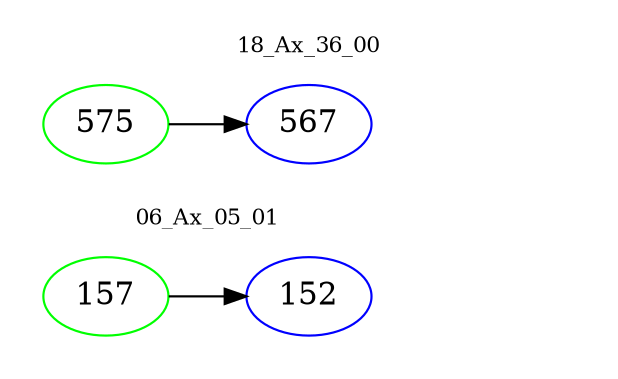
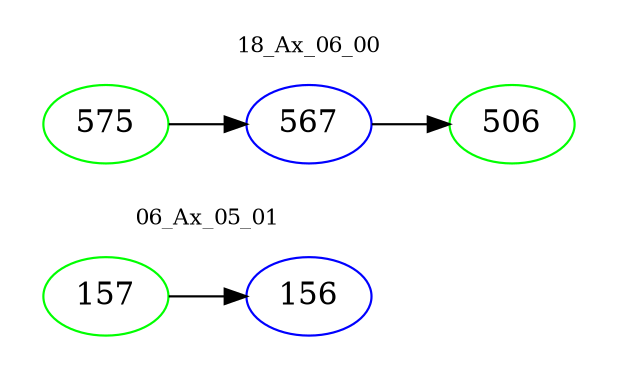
(309, 47) -> (309, 47)
none -> (512, 124)
(309, 296) -> (309, 296)
